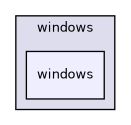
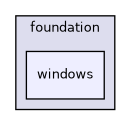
(65, 28) -> (65, 28)
